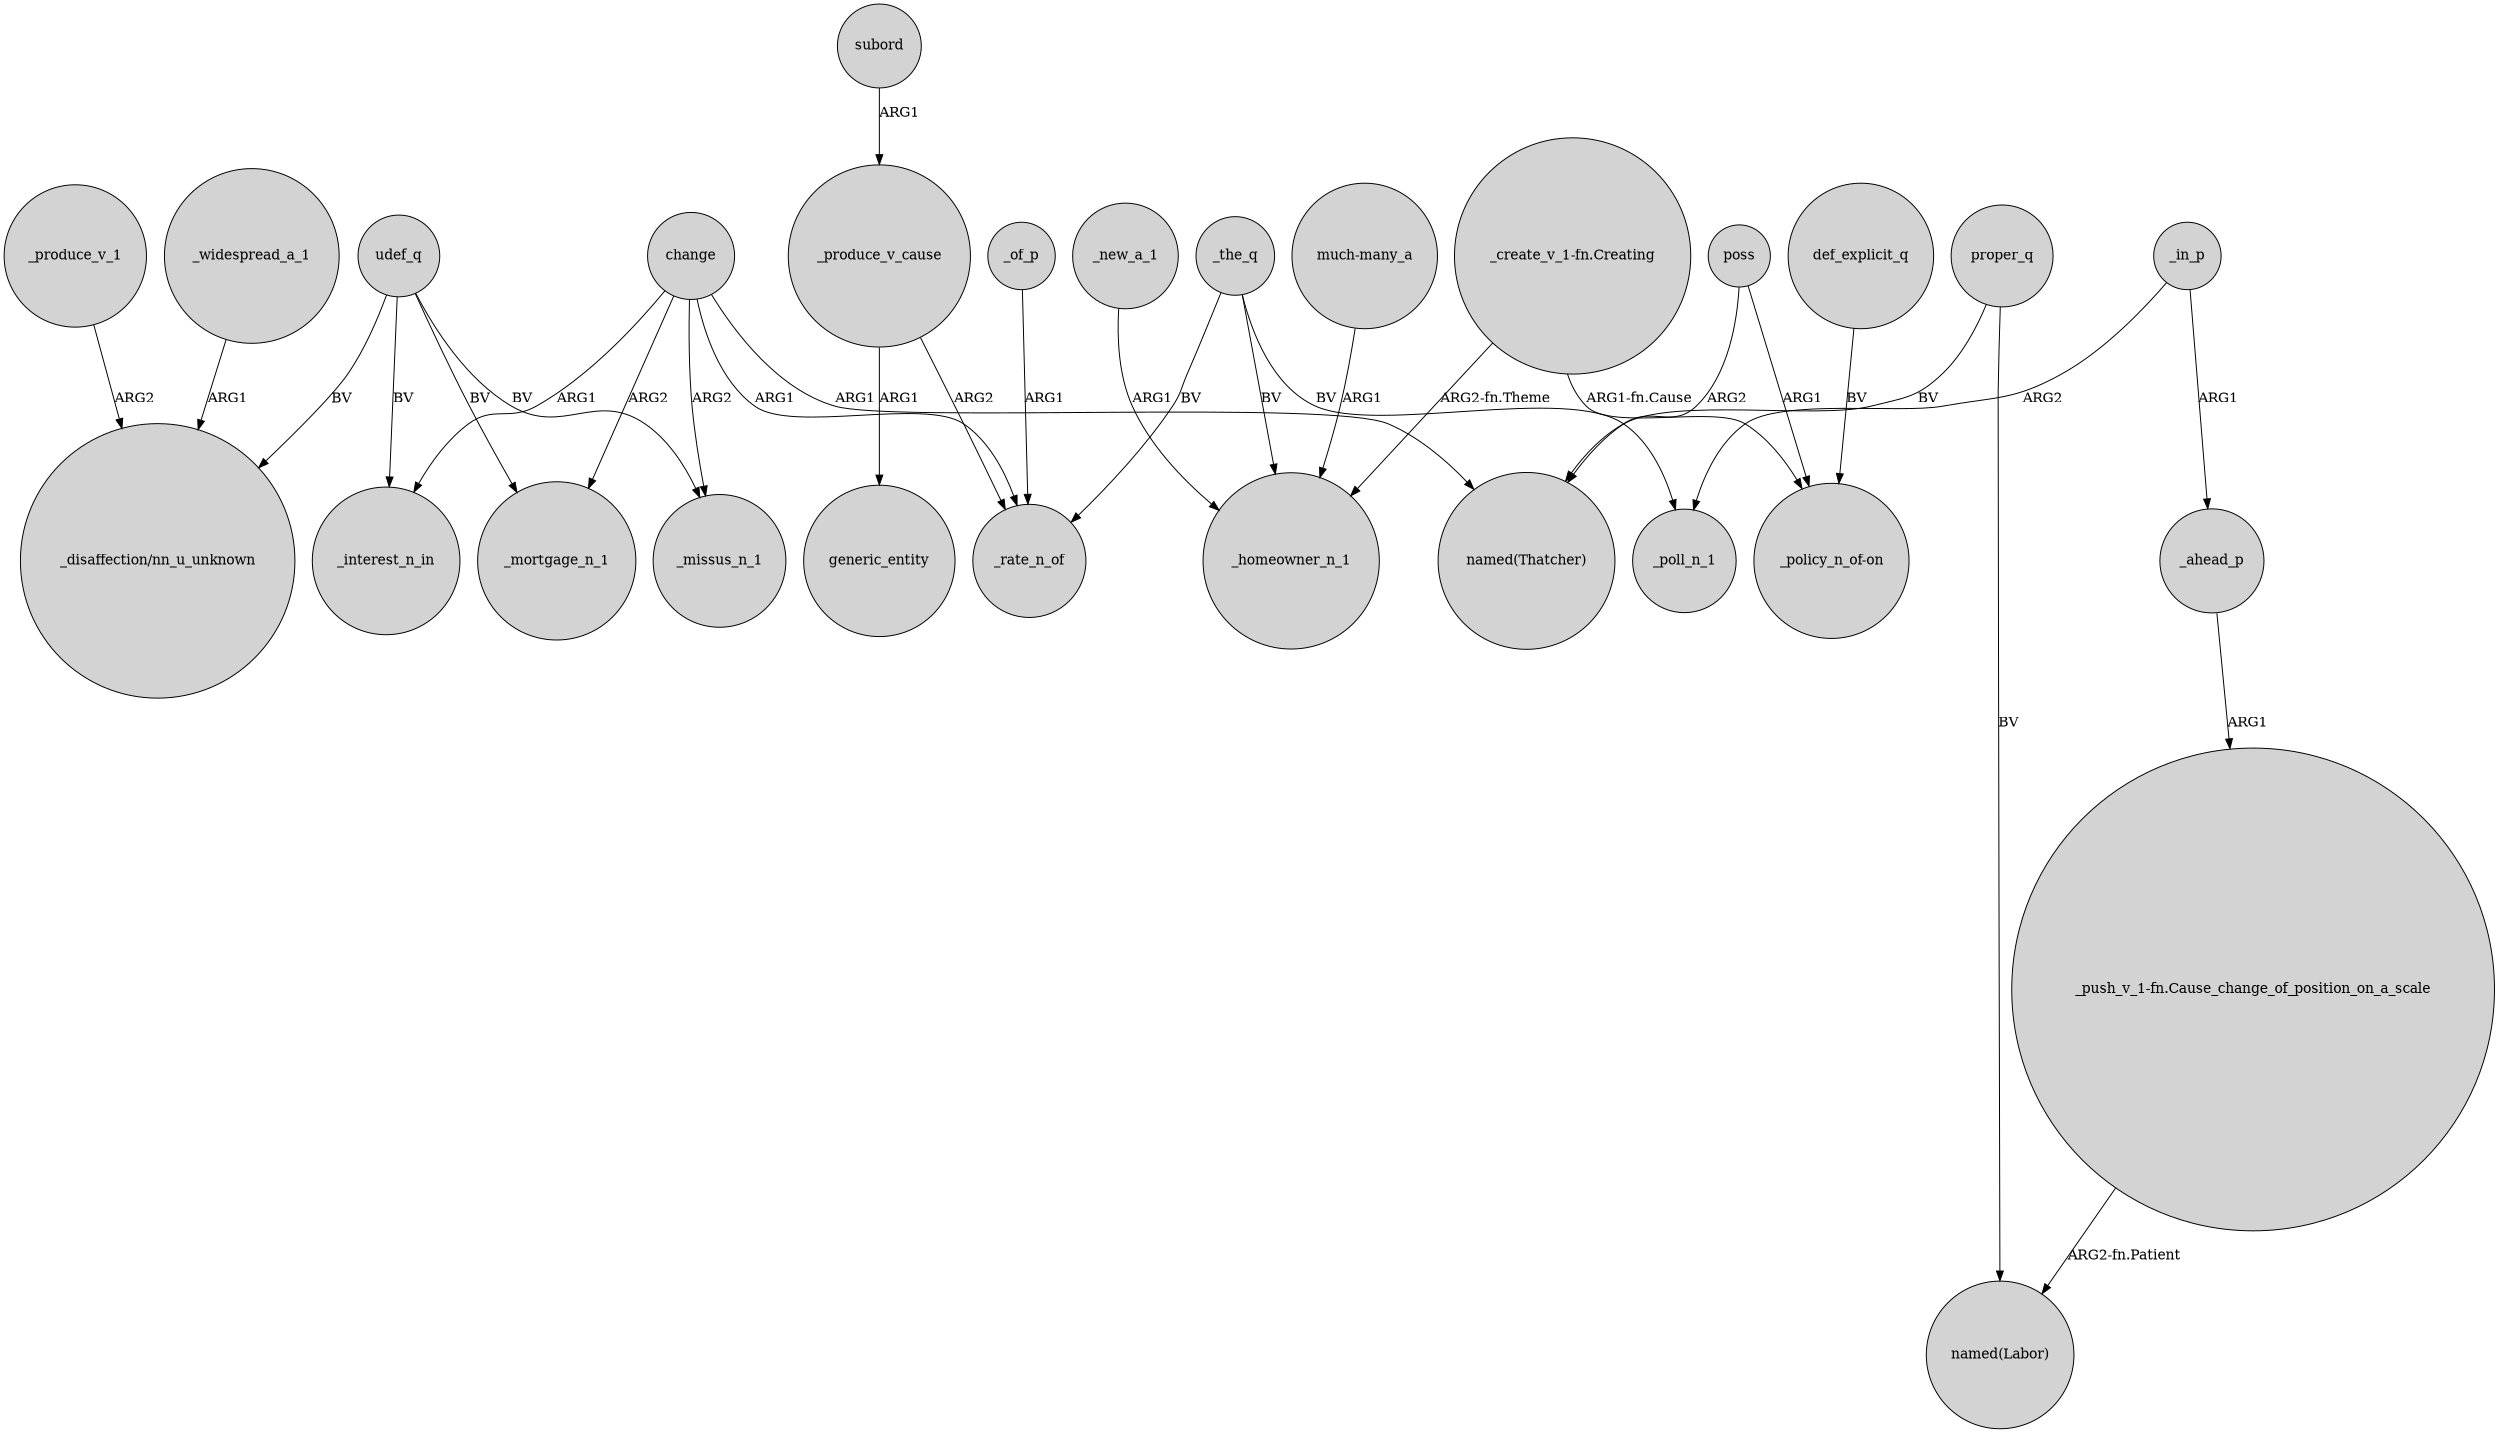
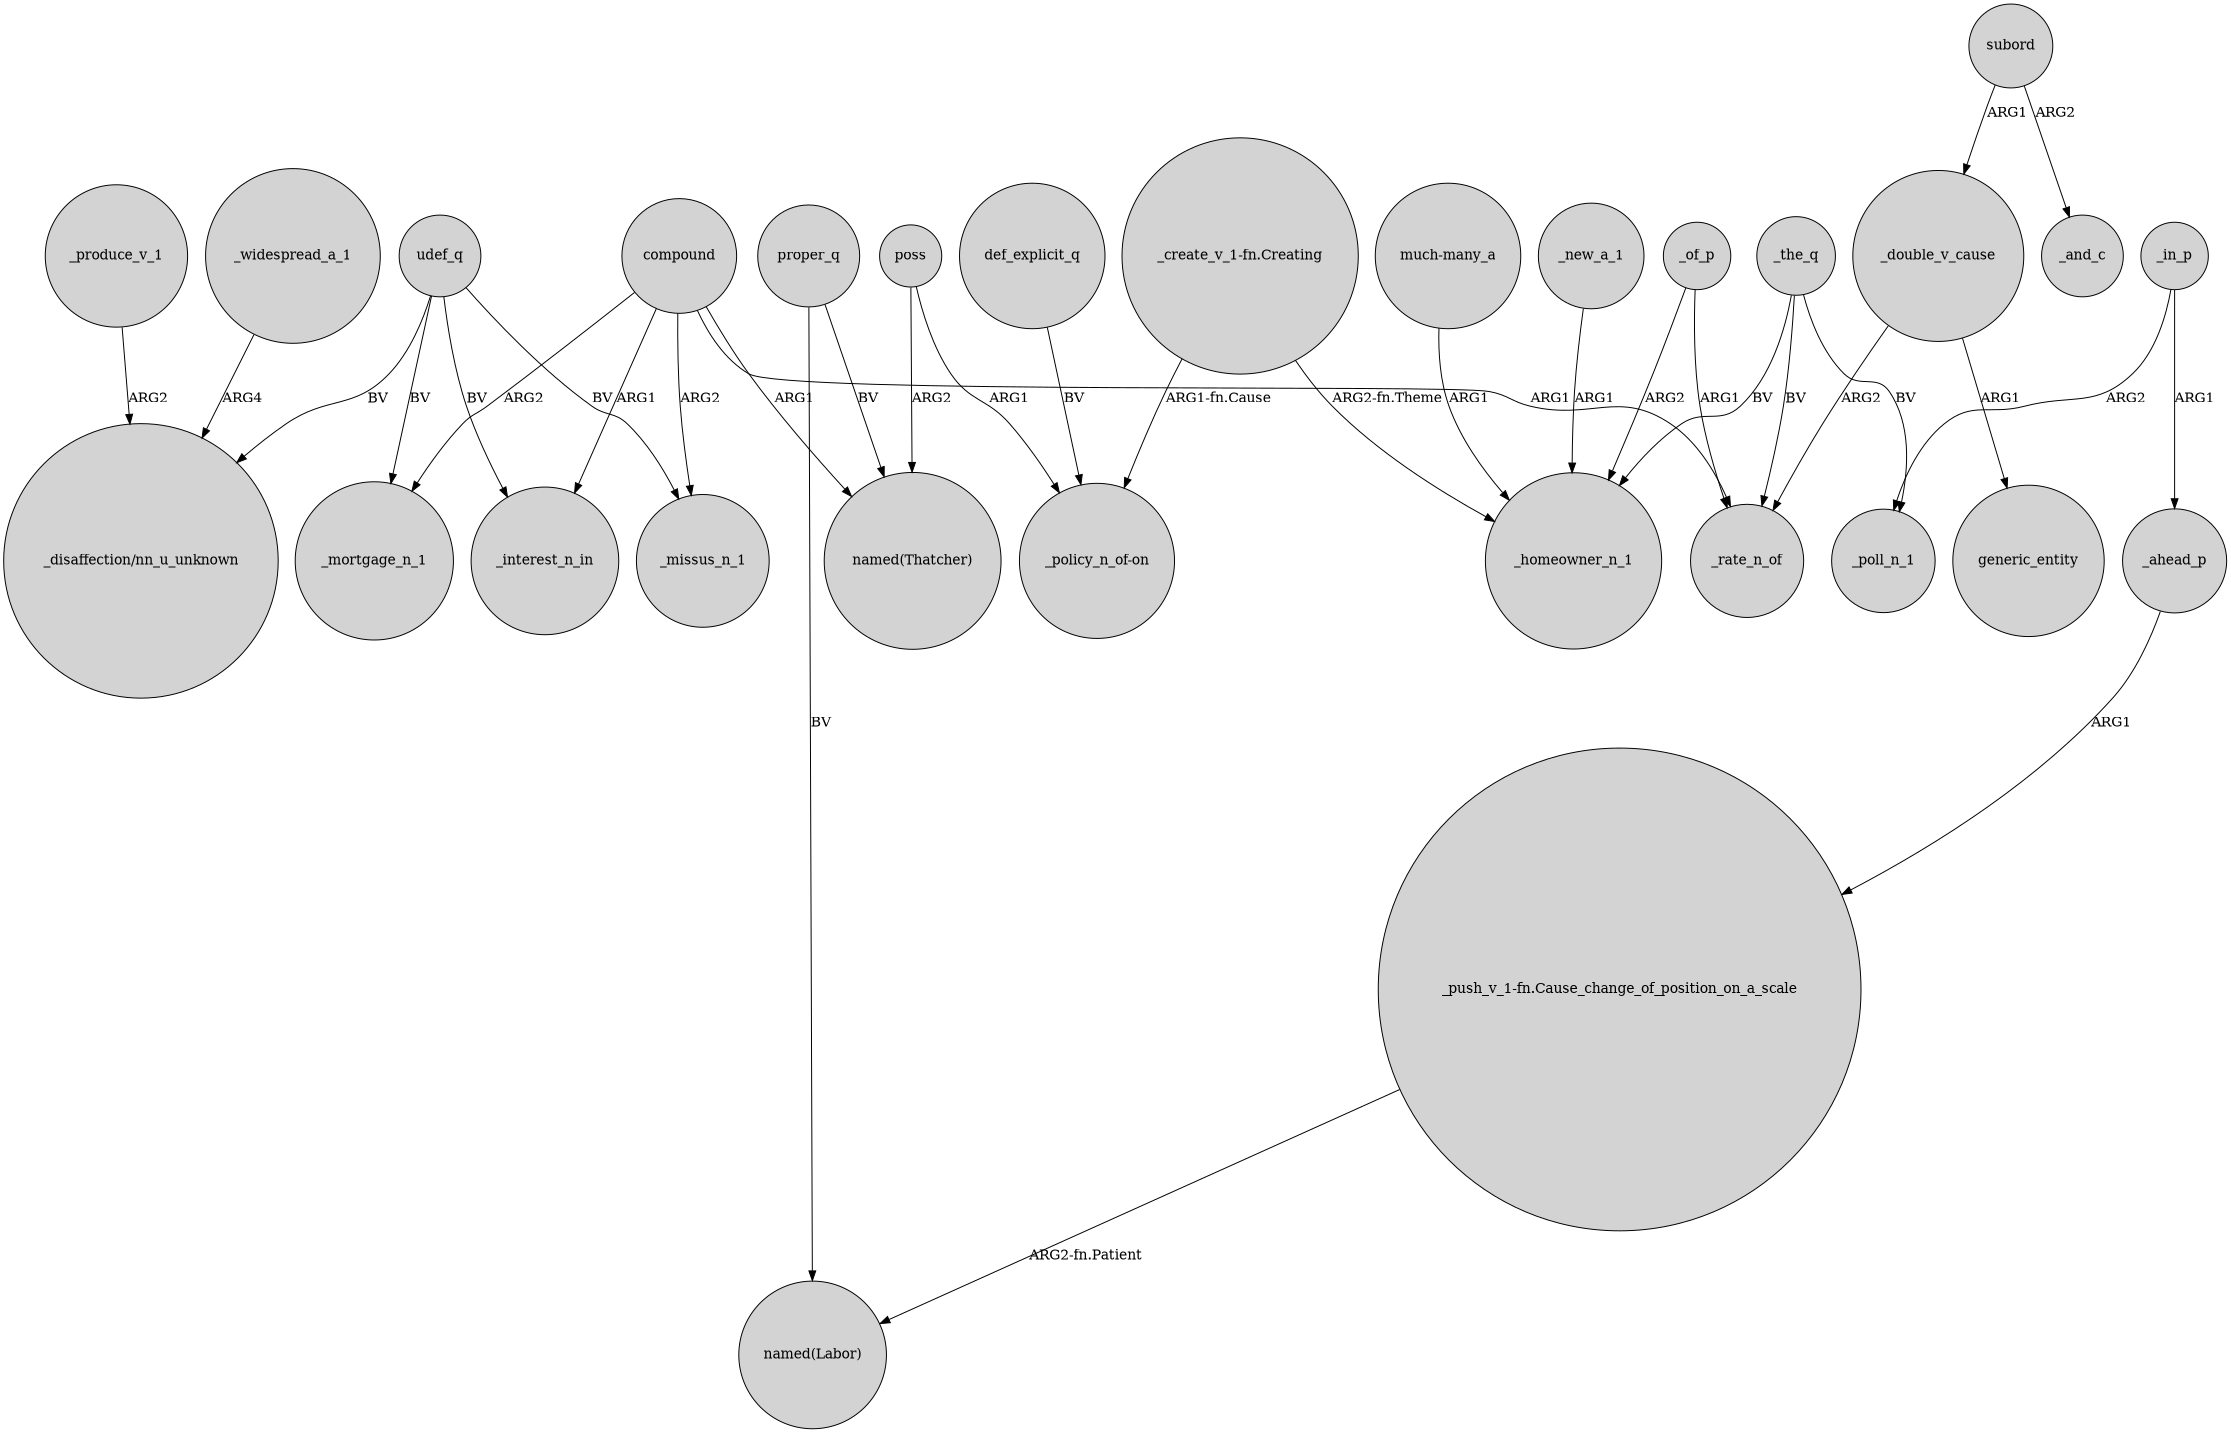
(691, 256) -> (679, 256)
(879, 256) -> (1938, 256)
none -> (2082, 256)
none -> (1651, 380)
(228, 399) -> (242, 399)
